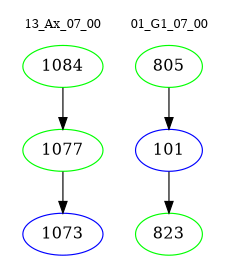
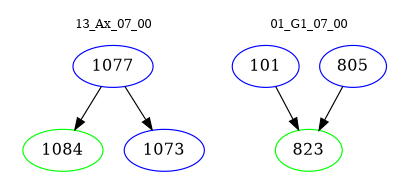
(169, 66) -> (353, 66)
(63, 103) -> (91, 103)
(169, 103) -> (334, 103)
(63, 150) -> (113, 66)
